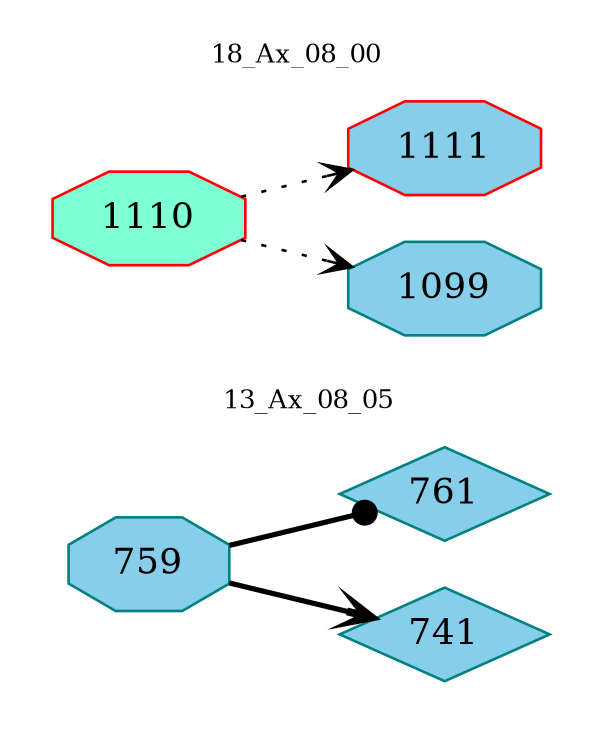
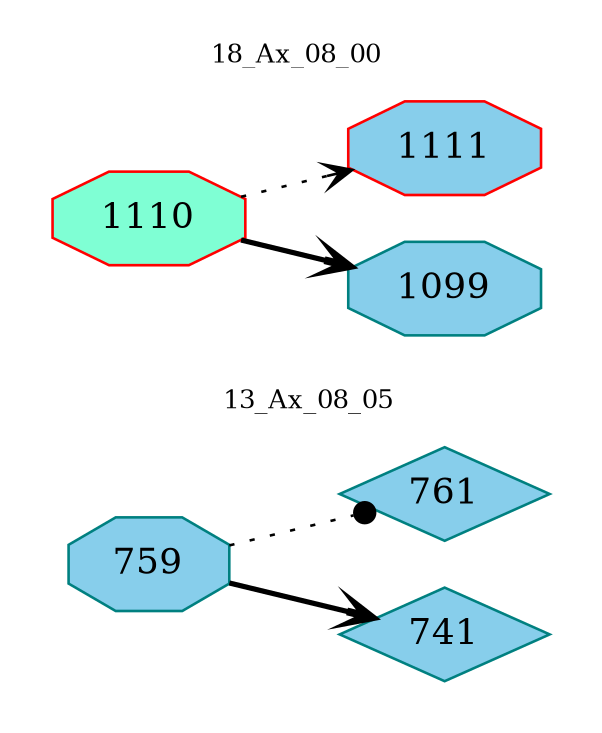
(284, 250) -> (284, 250)
(291, 530) -> (291, 530)
